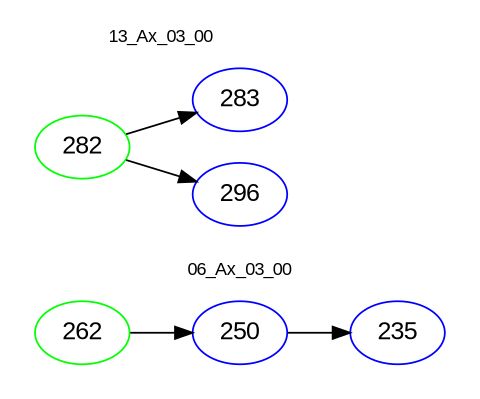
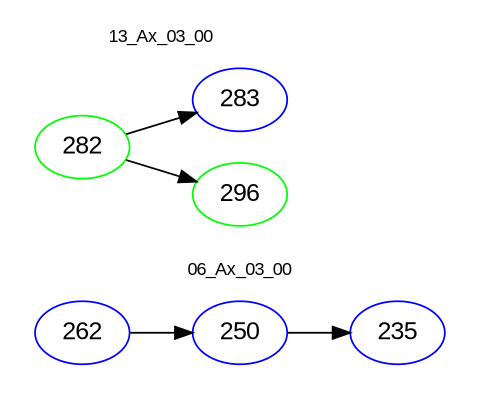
(240, 194) -> (240, 194)
(82, 333) -> (82, 333)
